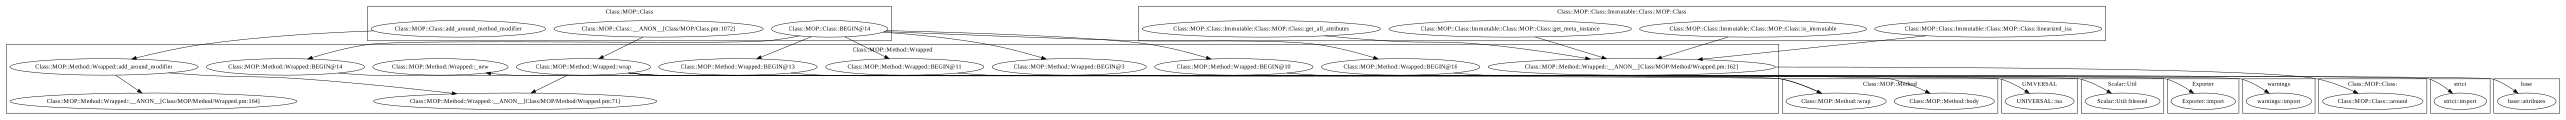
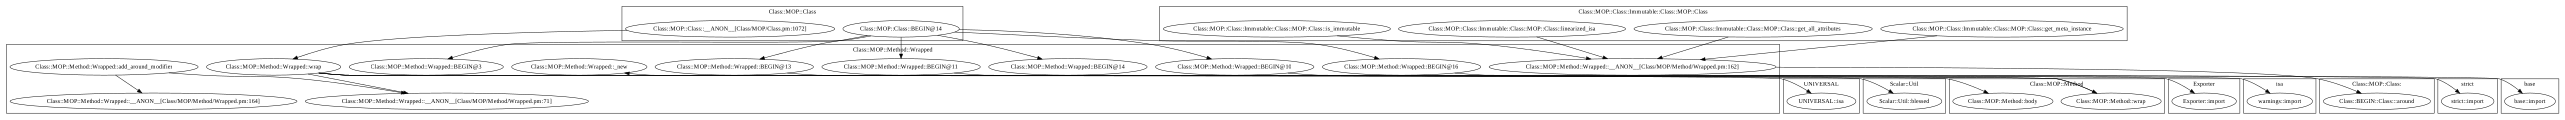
(458, 29) -> none
(1079, 76) -> (1207, 76)
(2279, 84) -> (2280, 84)
(2373, 101) -> (2377, 101)
(2527, 101) -> (2530, 101)
